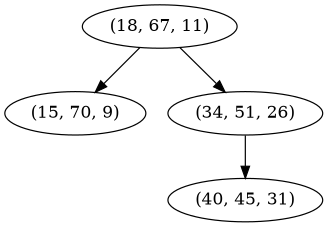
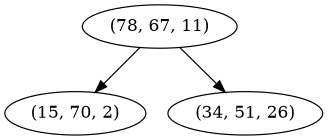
(160, 27) -> (160, 27)
(75, 113) -> (75, 113)
(245, 200) -> none
